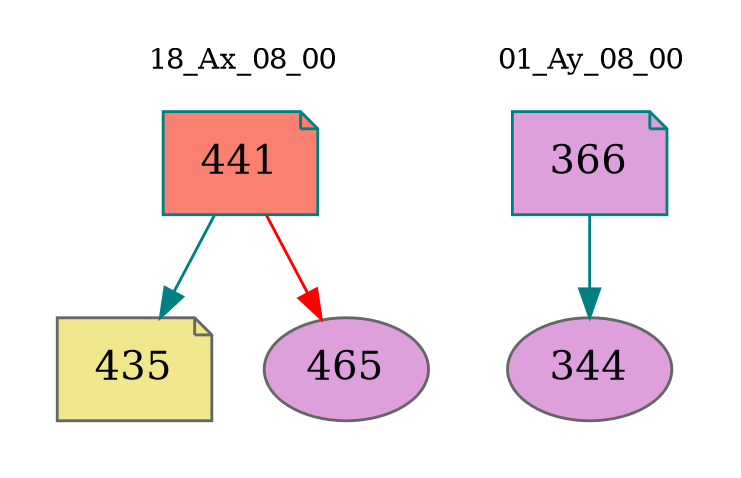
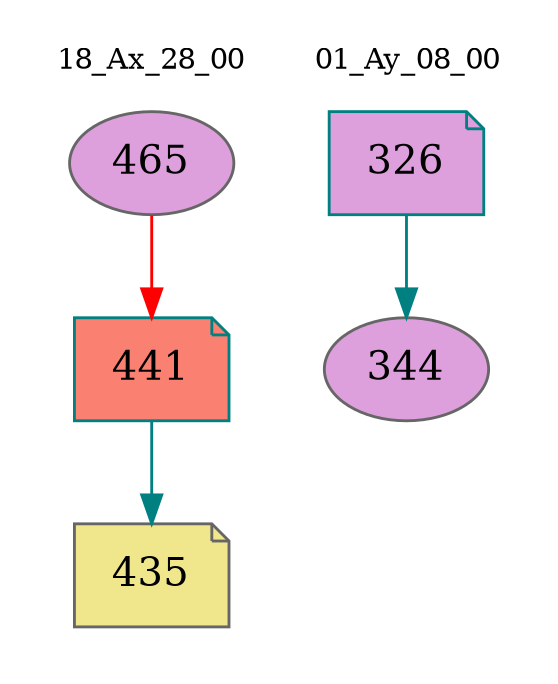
(243, 62) -> (152, 62)
(590, 163) -> (406, 163)
(287, 254) -> (152, 252)
